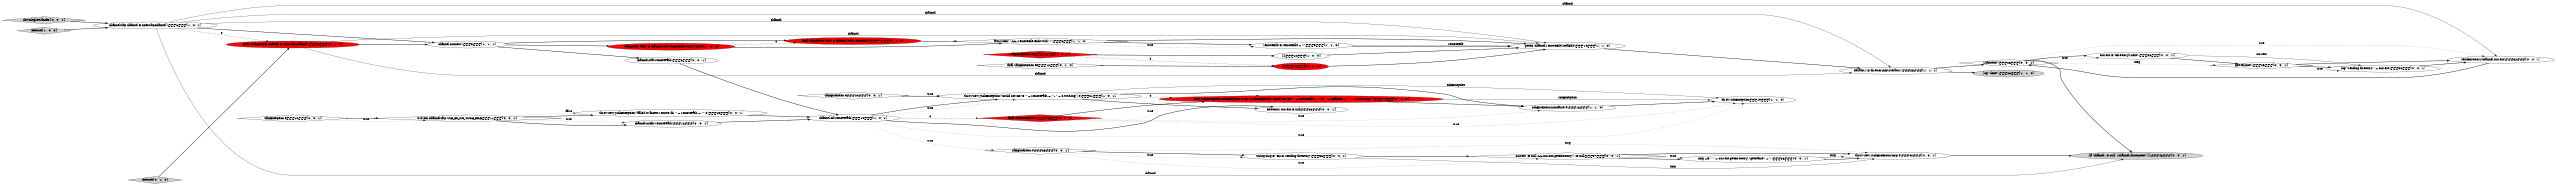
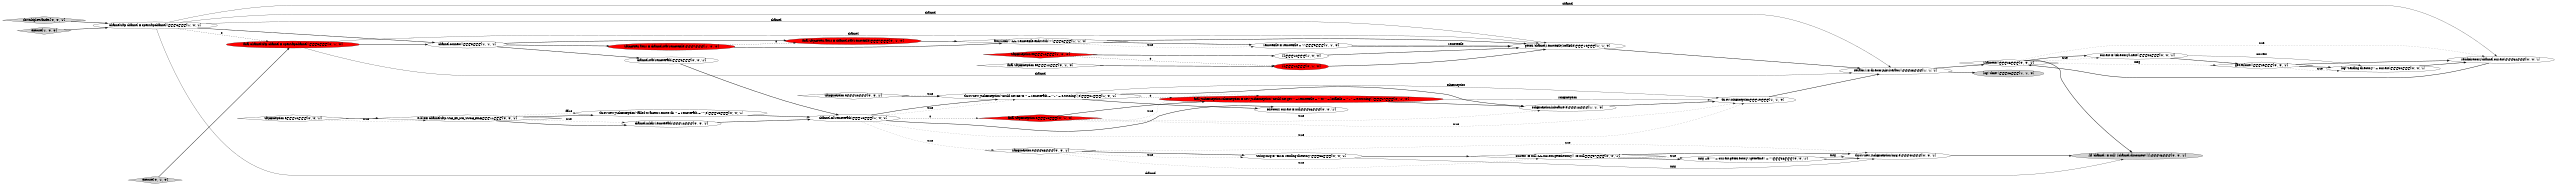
none -> (1823, 86)
(1568, 143) -> (1568, 143)
